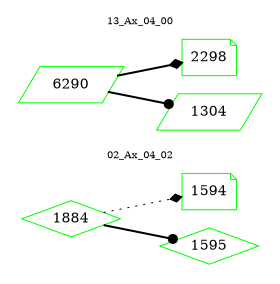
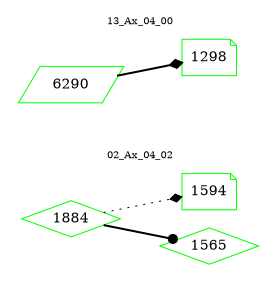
(209, 57) -> (209, 57)
(209, 112) -> none
(209, 246) -> (209, 246)
